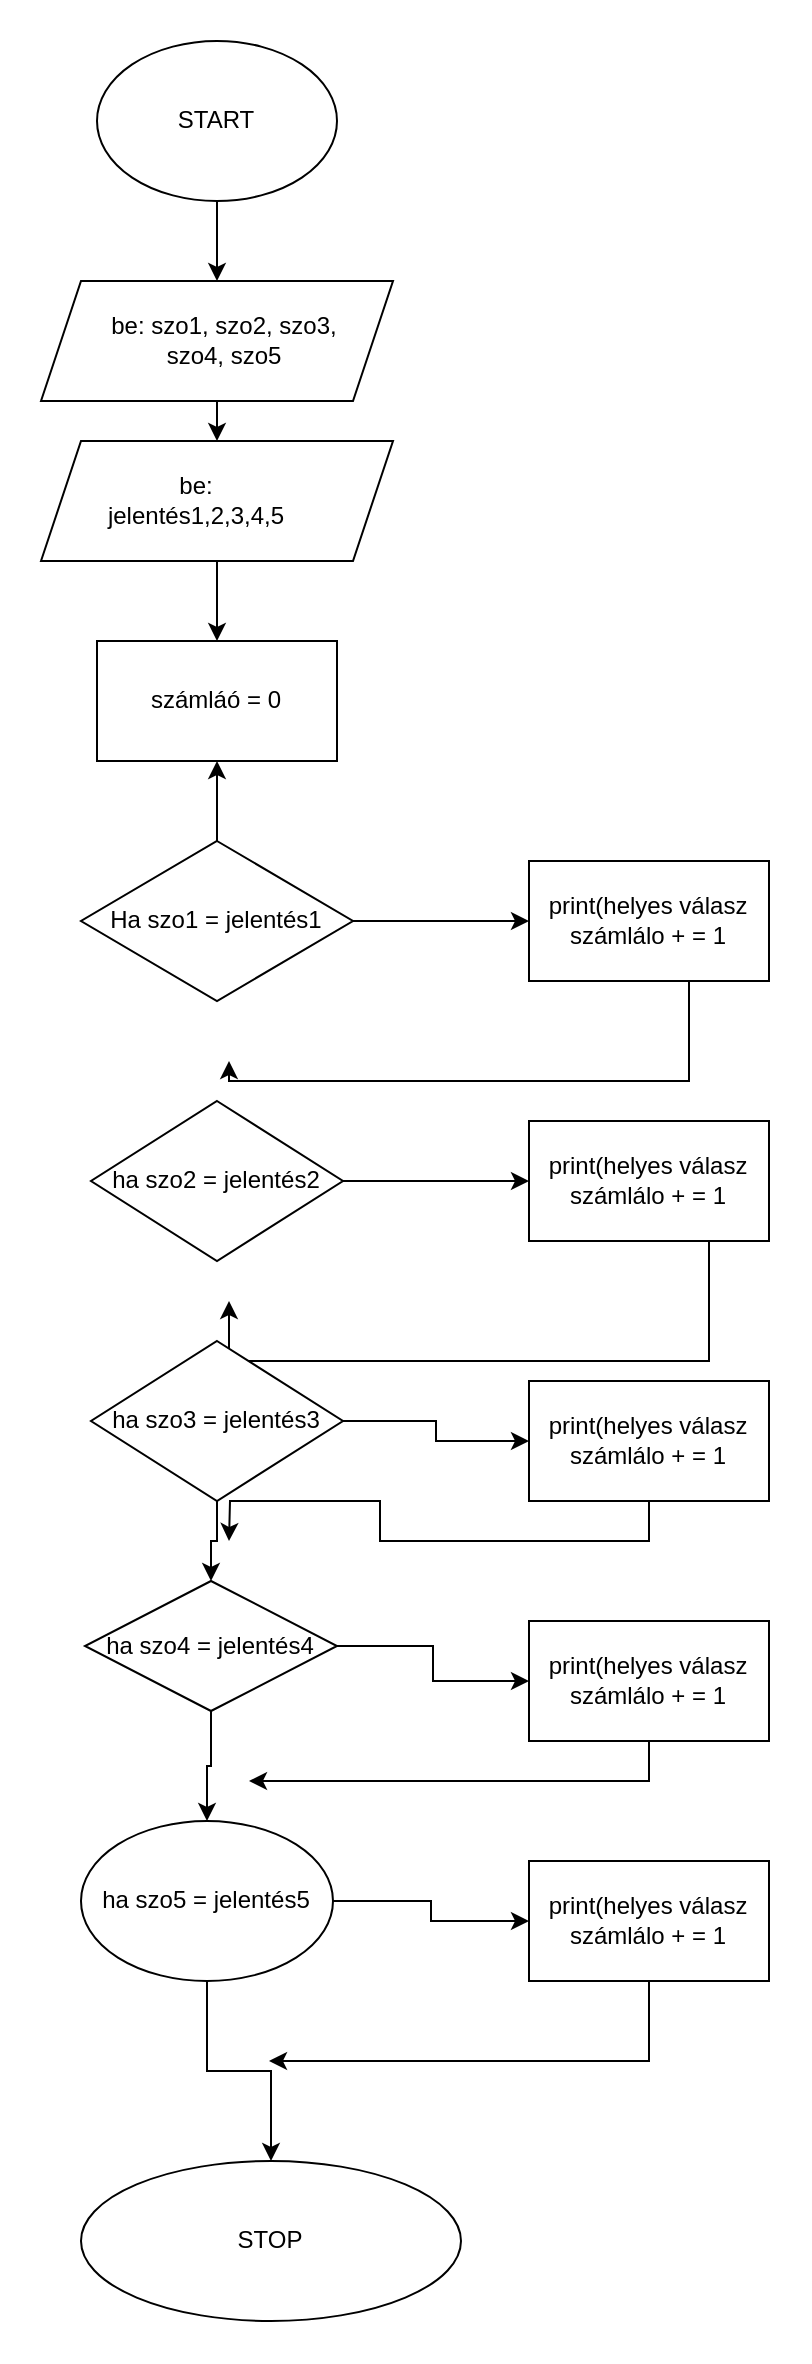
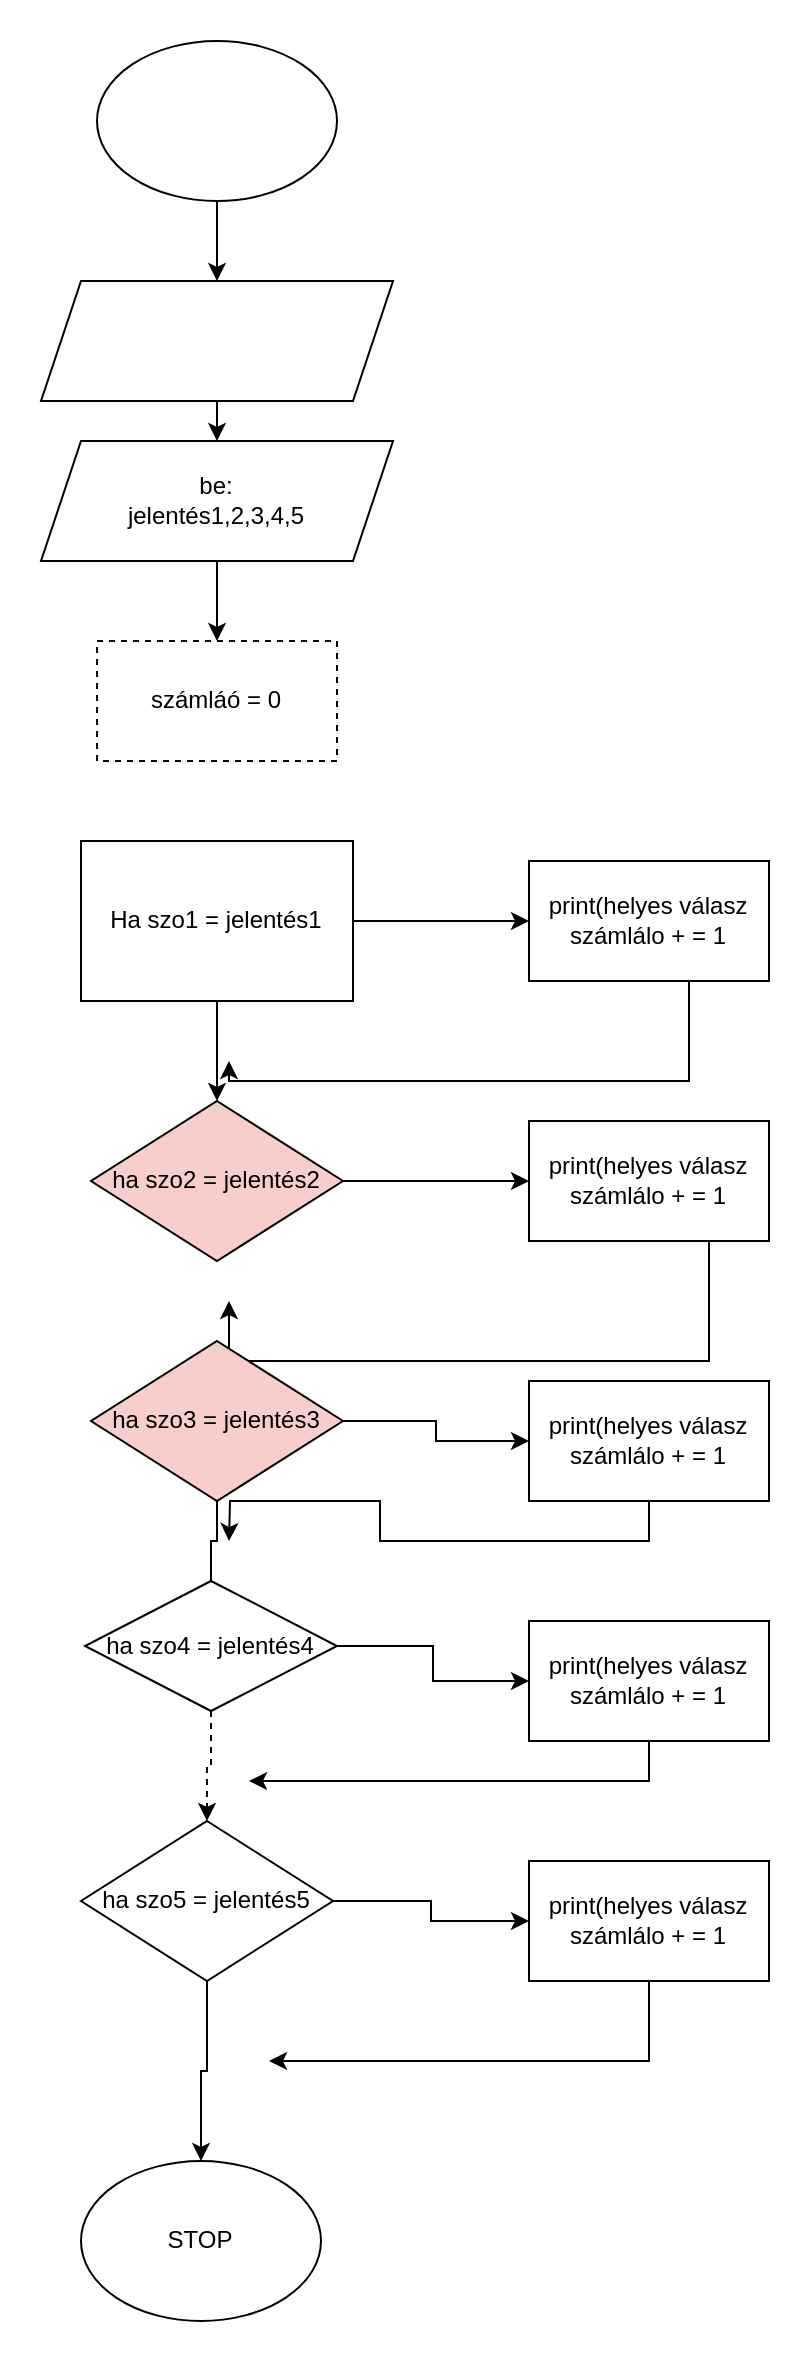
(217, 121) -> none
(225, 341) -> none
(197, 501) -> (217, 501)
(217, 701) -> (217, 701)
(217, 808) -> (217, 1044)
(217, 921) -> (217, 921)
(217, 1181) -> (217, 1181)
(217, 1421) -> (217, 1421)
(211, 1566) -> (211, 1571)
(211, 1760) -> (211, 1760)
(207, 1901) -> (207, 1901)
(271, 2241) -> (201, 2241)
